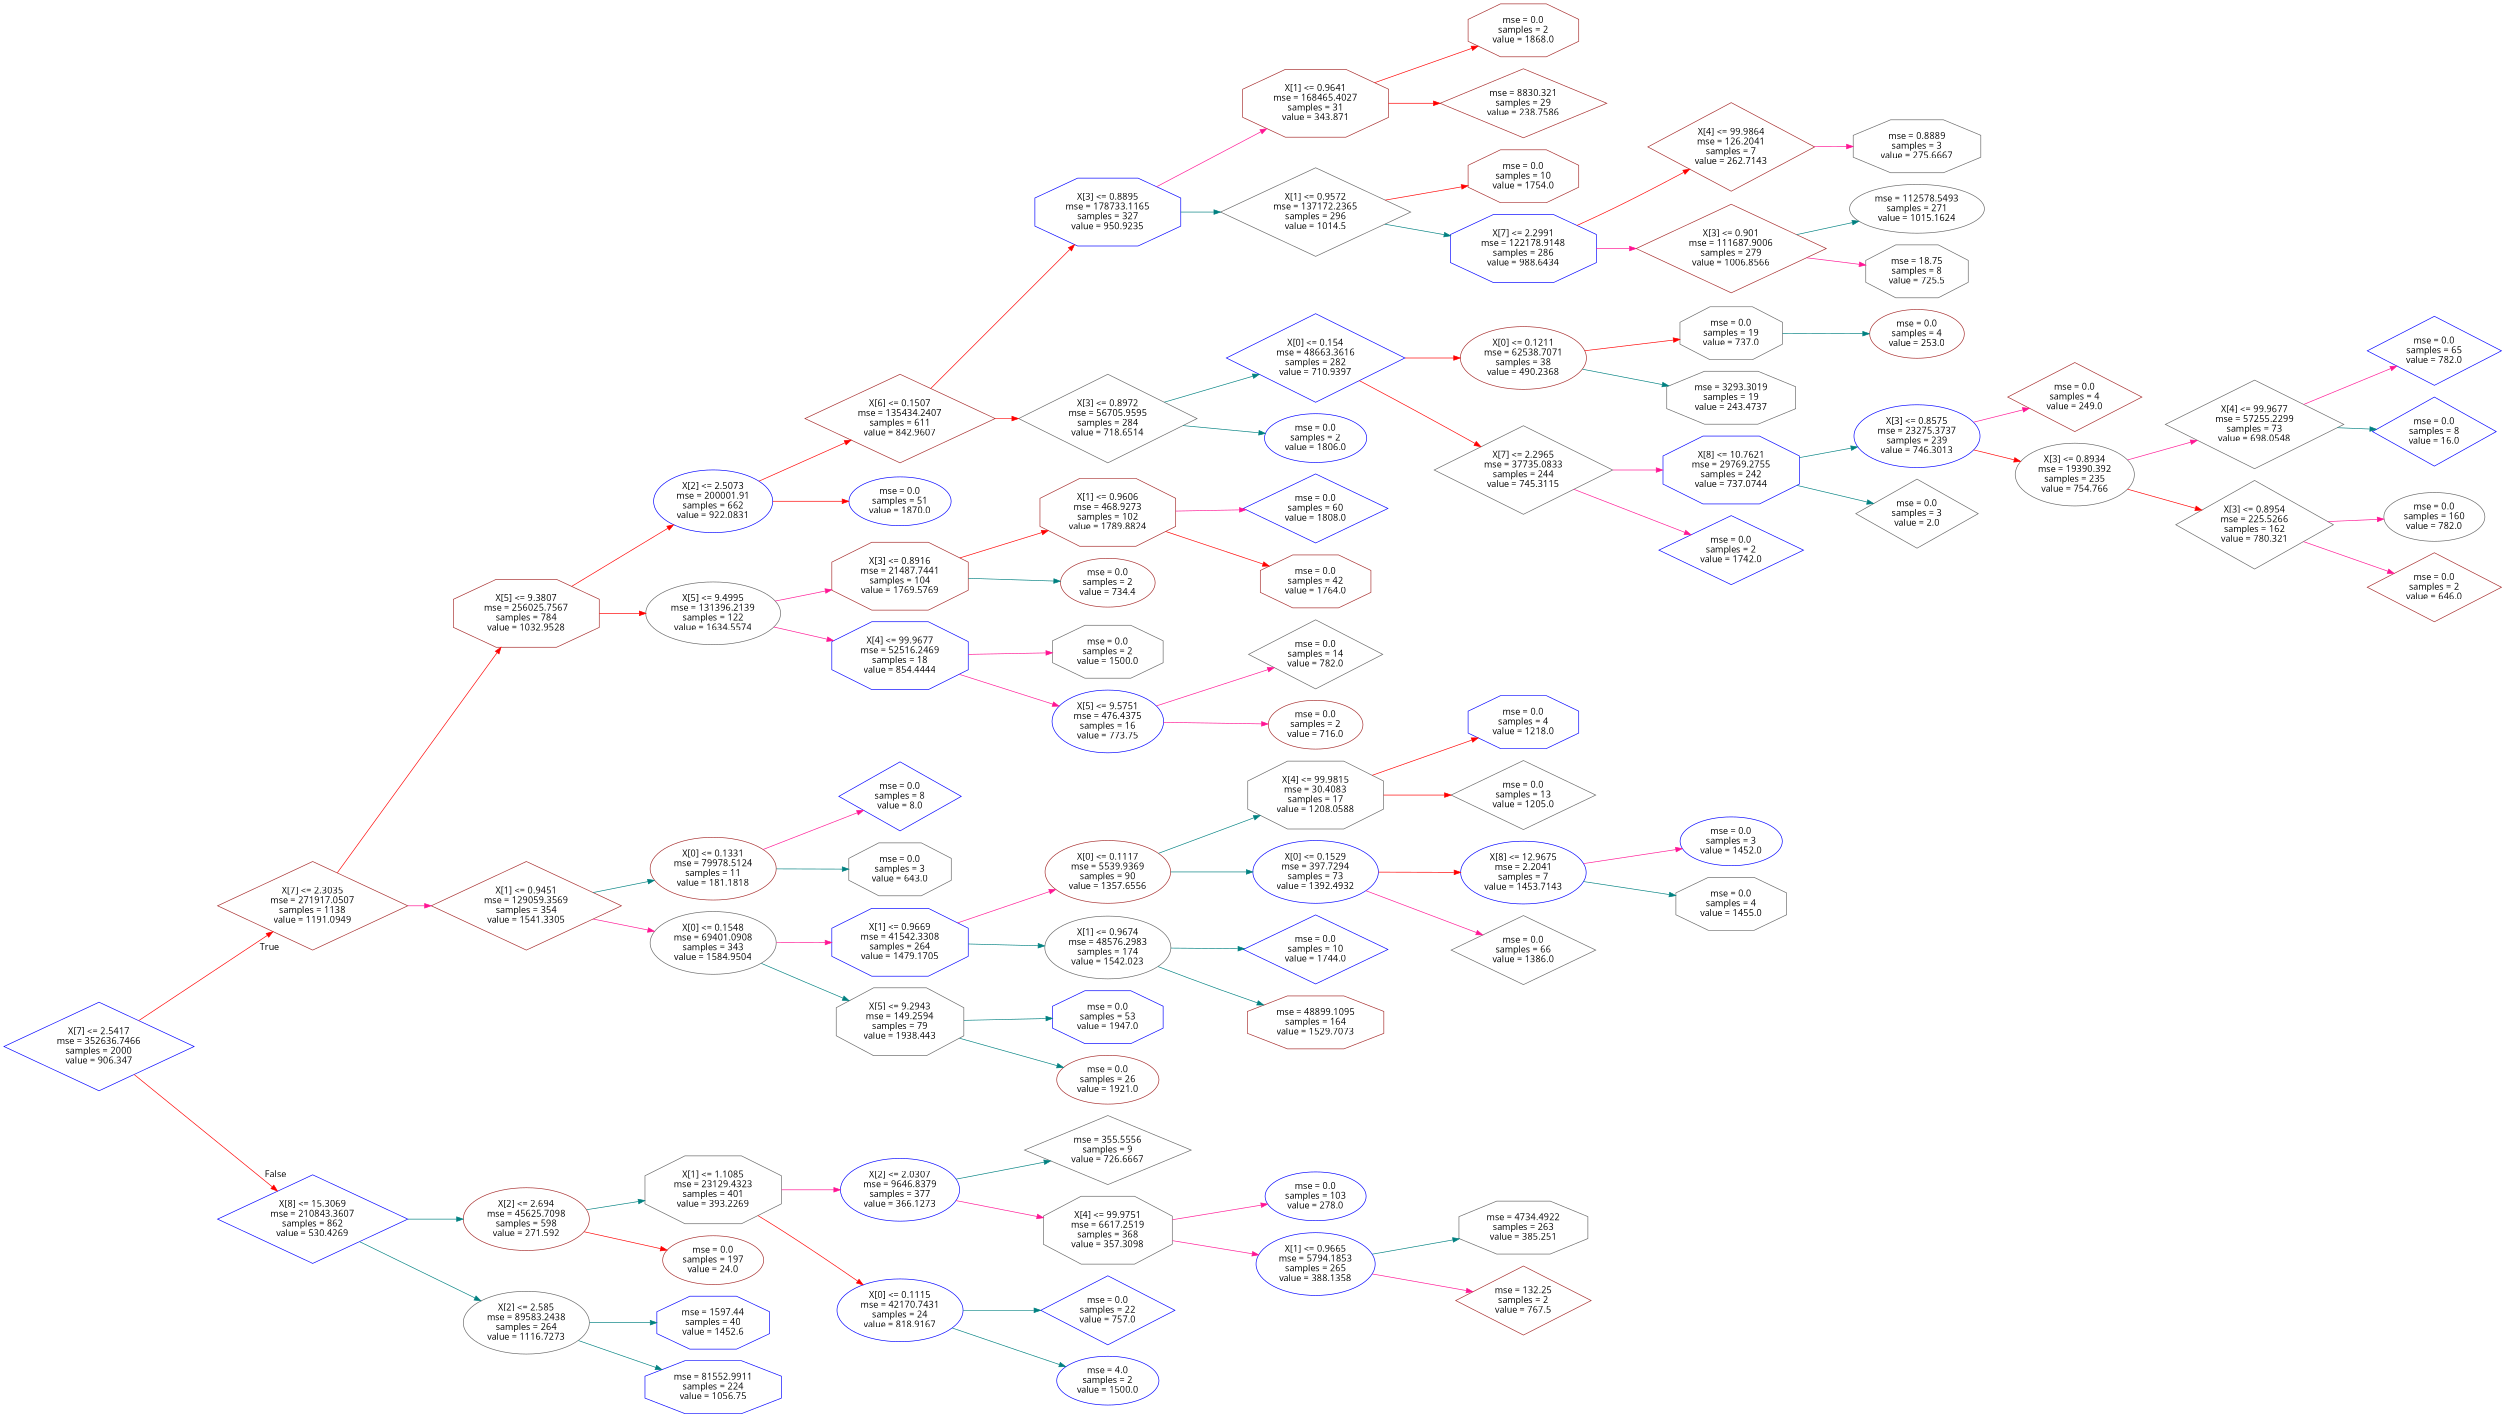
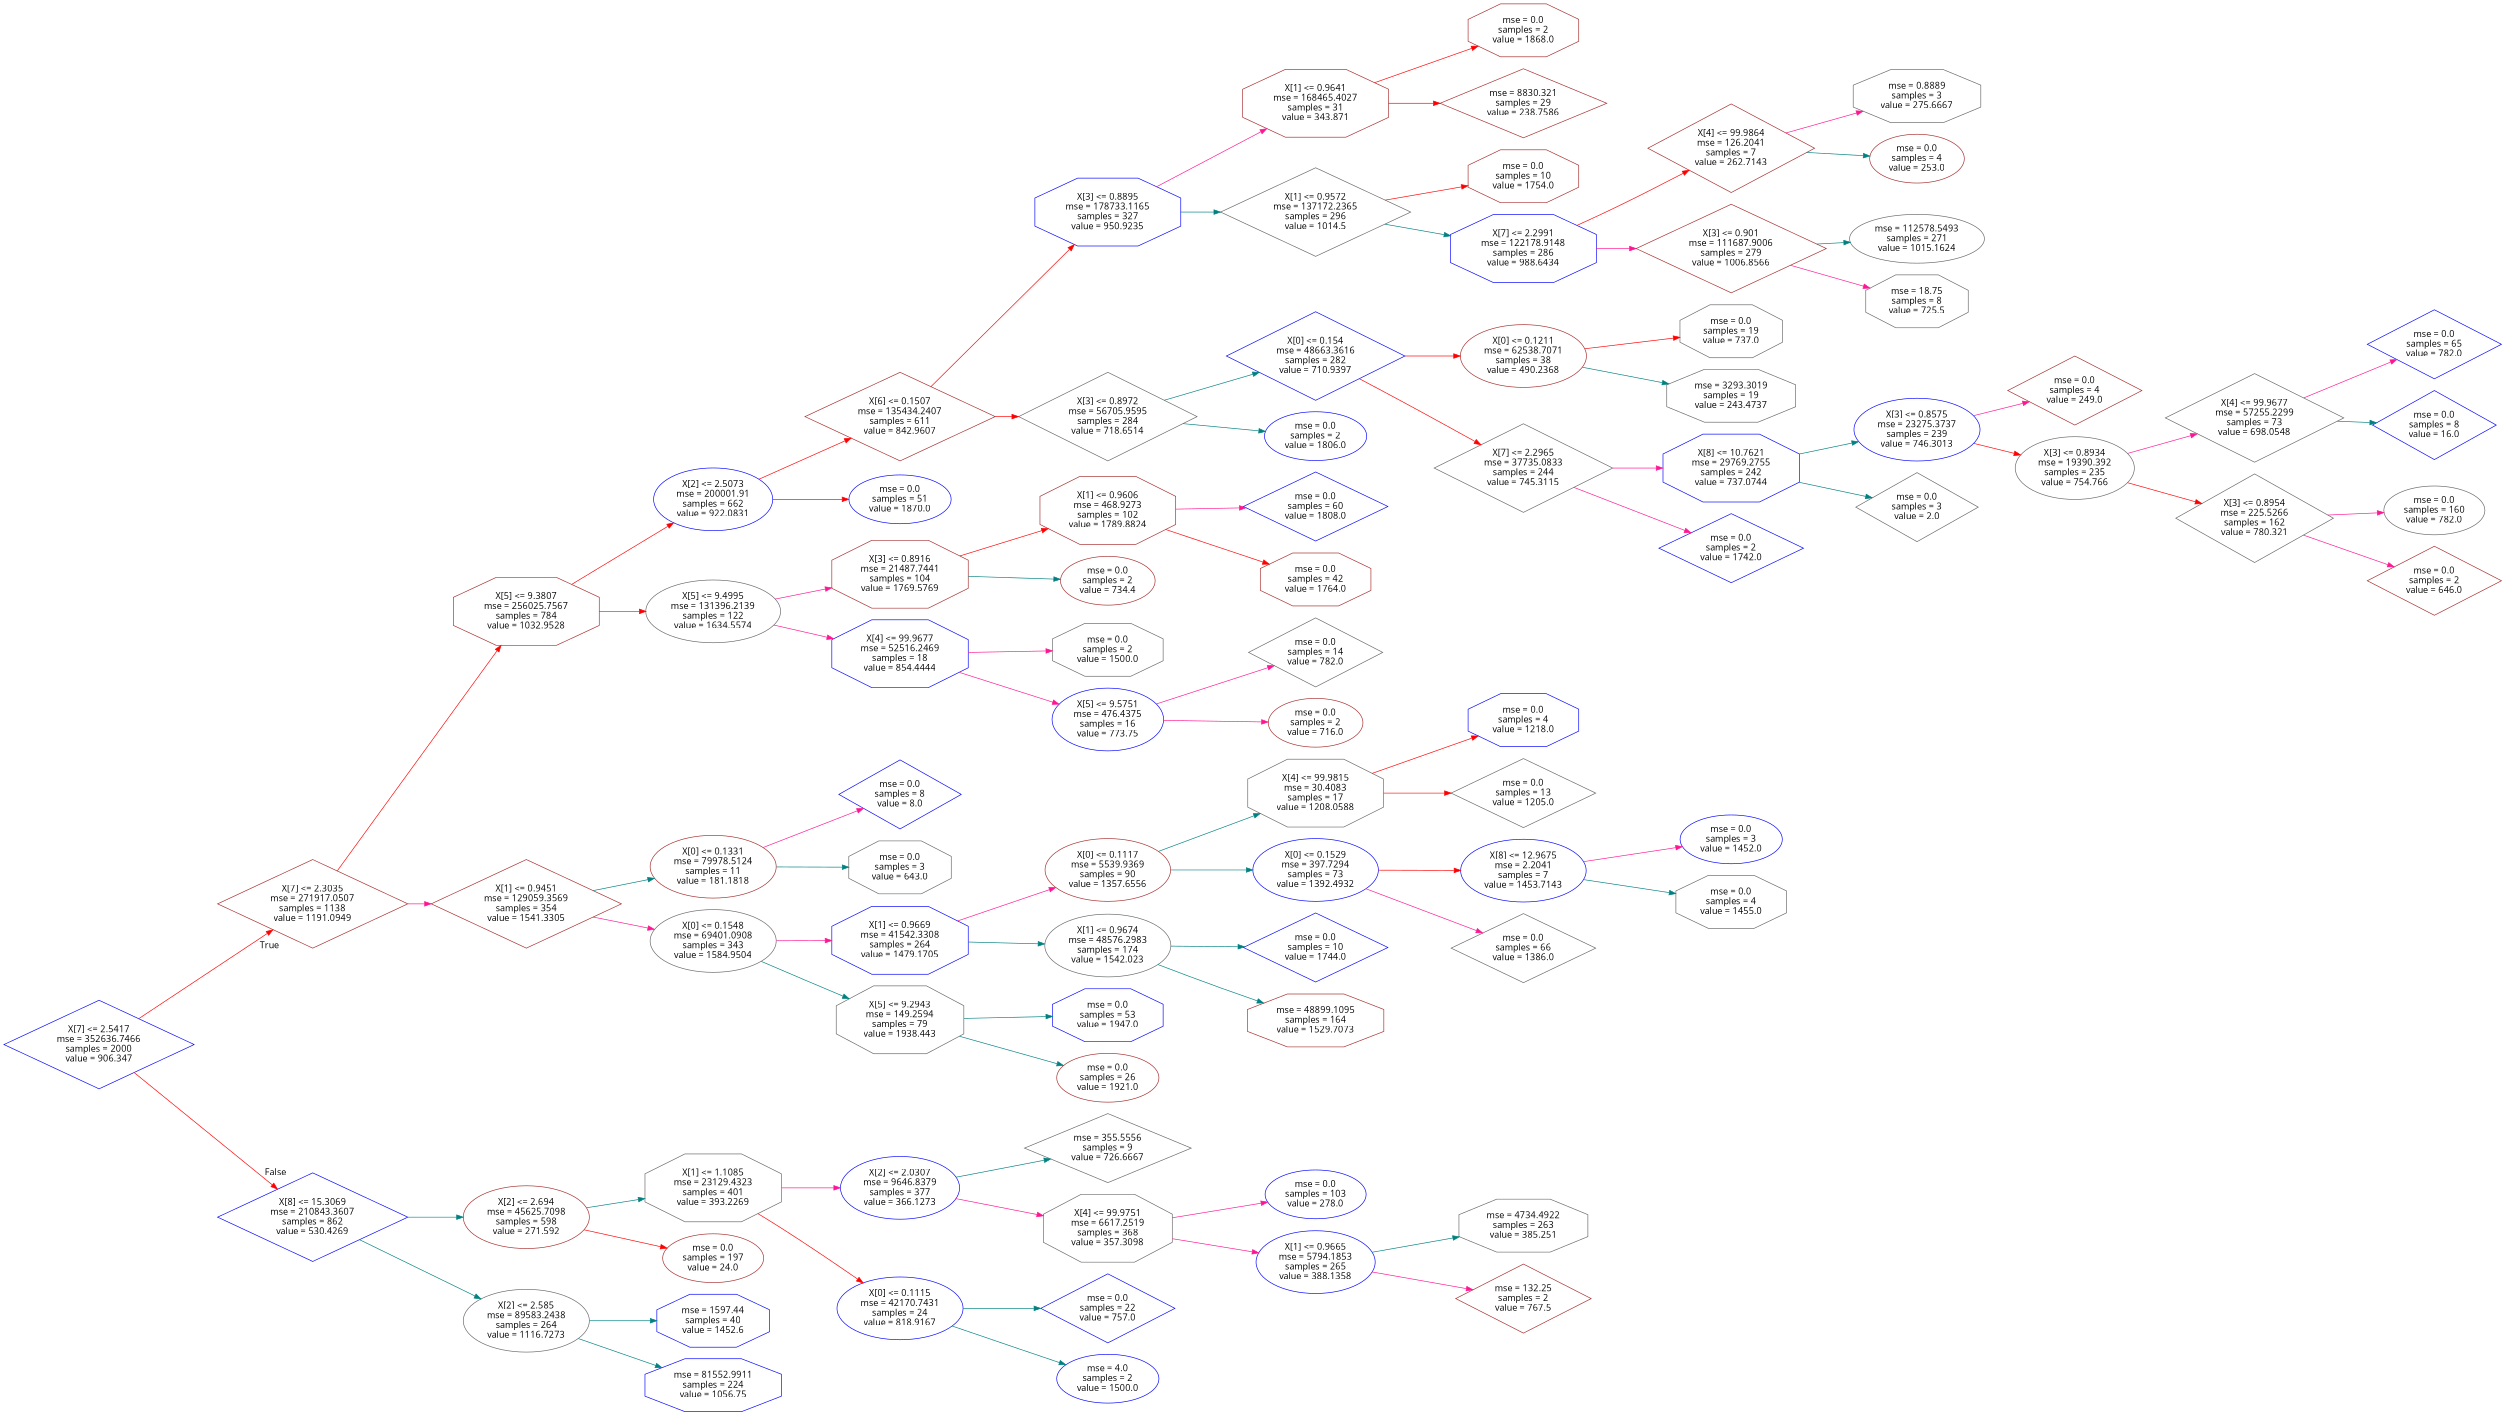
(1823, 334) -> (1835, 154)
